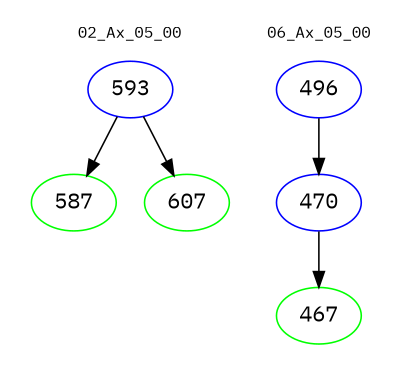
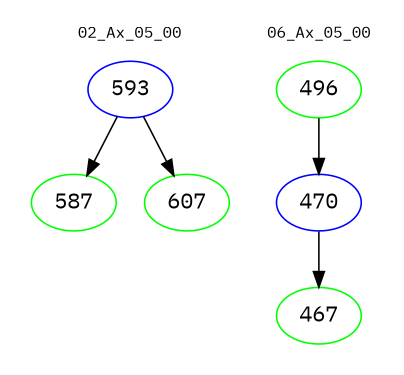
(319, 90) -> (319, 90)
